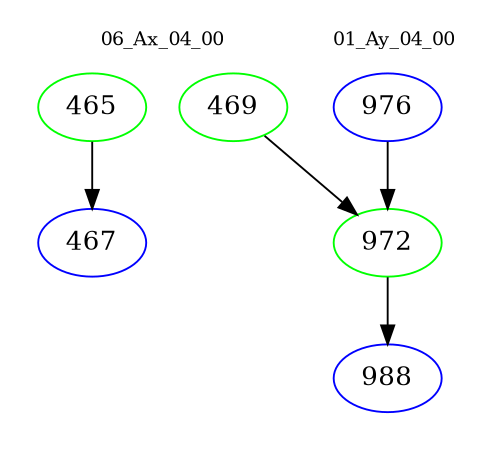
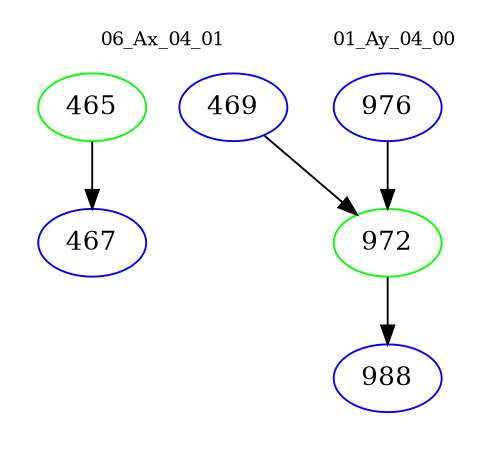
(163, 40) -> (163, 40)
(233, 107) -> (233, 107)
